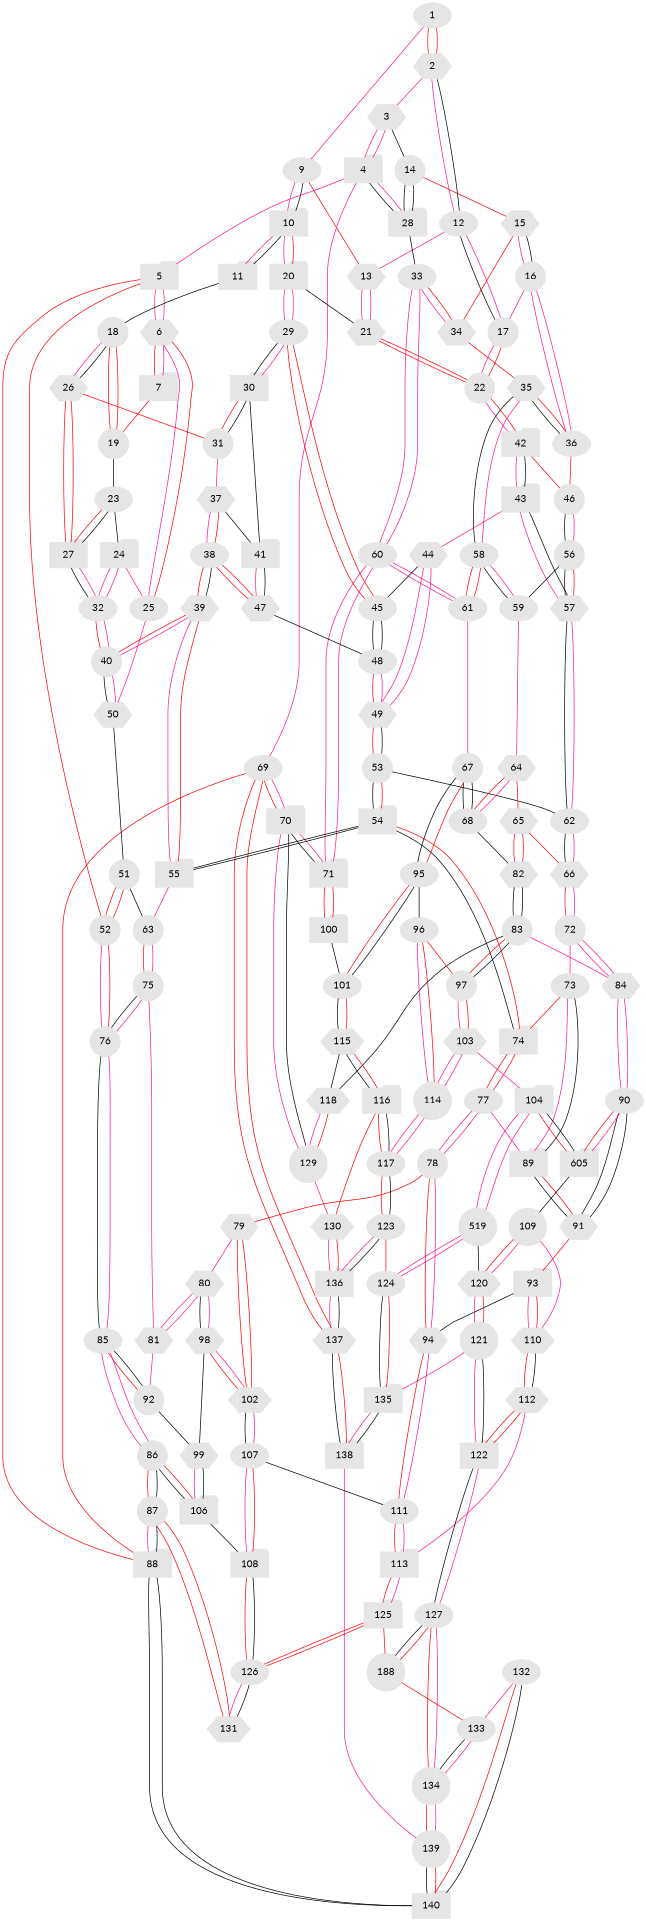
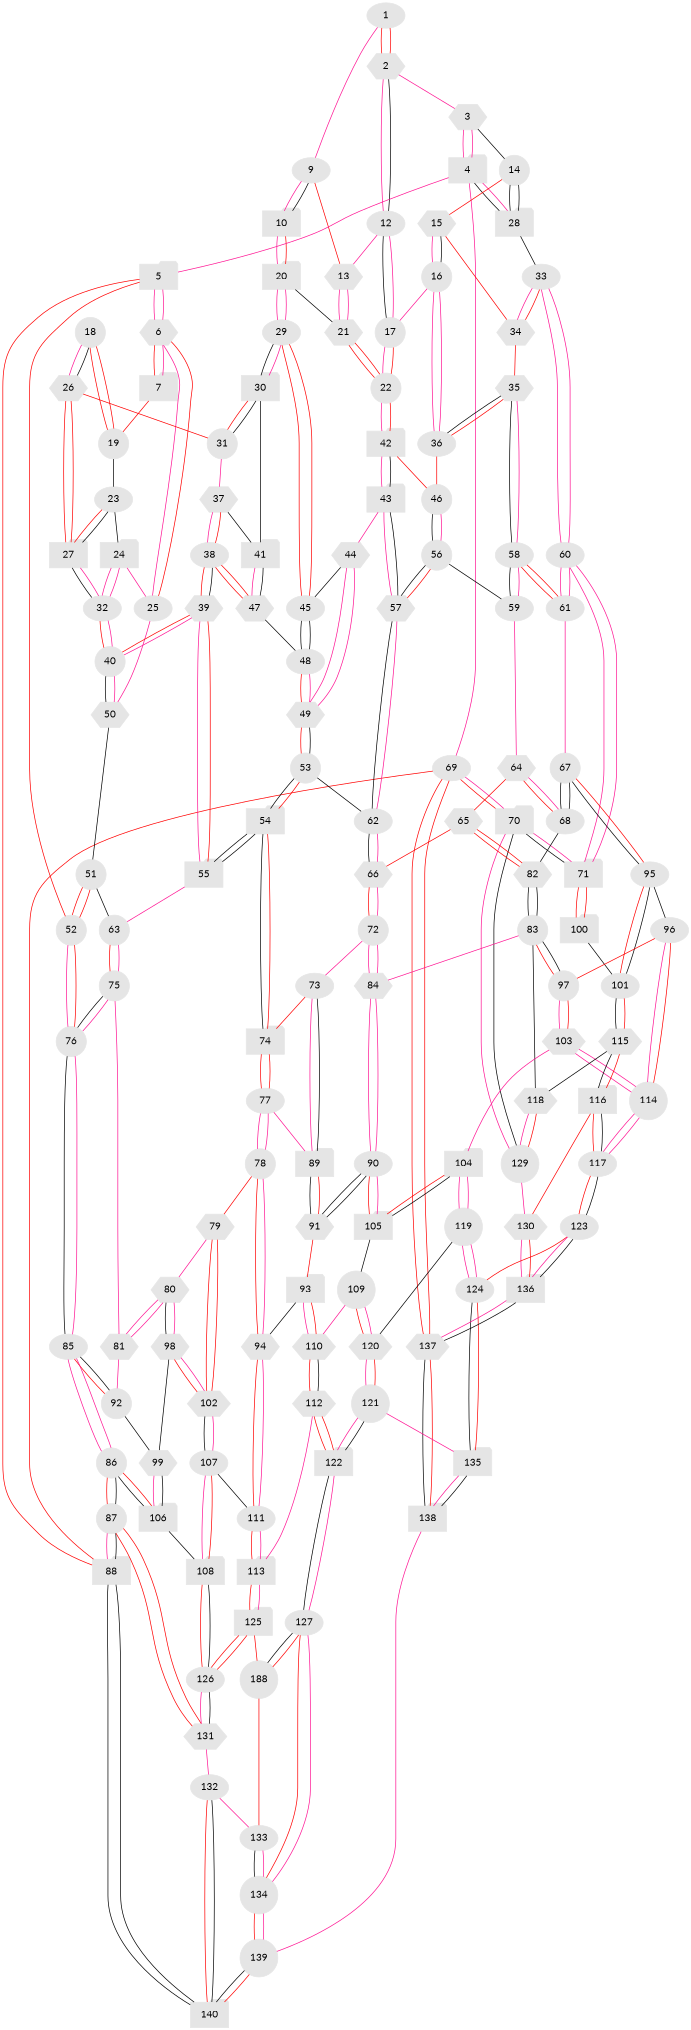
(238, 277) -> none
(579, 1164) -> (373, 1227)
(478, 1227) -> (464, 1227)
none -> (207, 1762)
